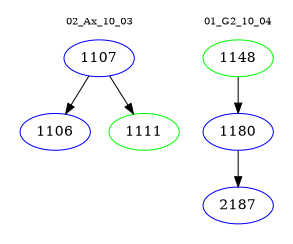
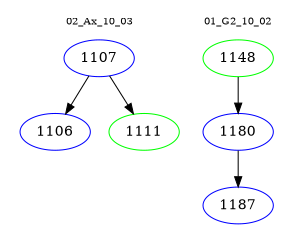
(238, 22) -> (238, 22)
(238, 205) -> (238, 205)
